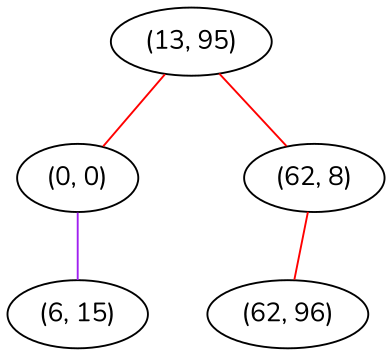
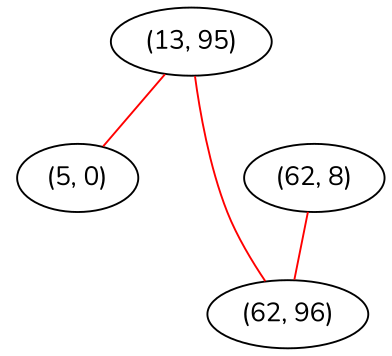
(253, 110) -> (217, 183)
(78, 178) -> (78, 178)
(78, 314) -> none
